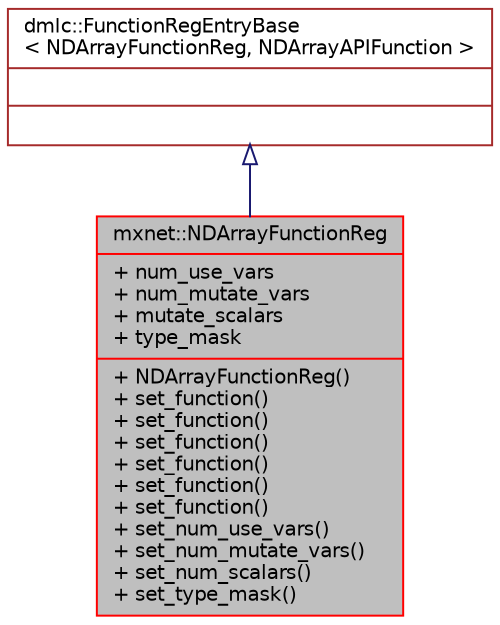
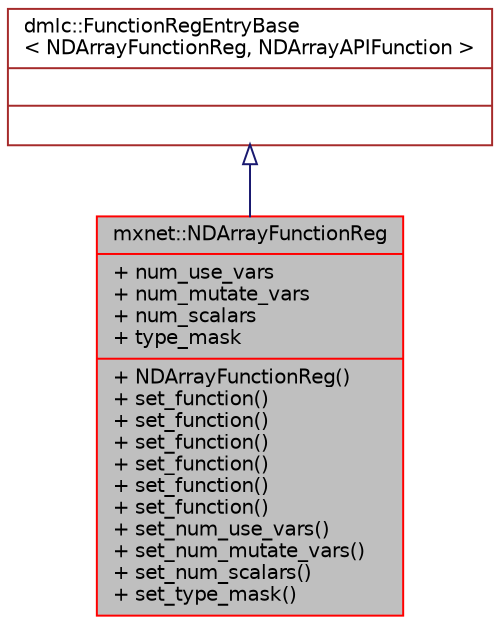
(199, 316) -> (185, 316)
